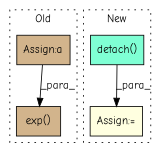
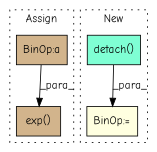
(43, 19) -> (42, 19)
(43, 50) -> (42, 50)
(116, 121) -> (112, 121)
